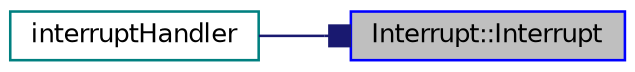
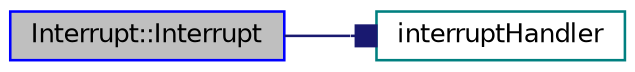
(292, 36) -> (317, 36)
